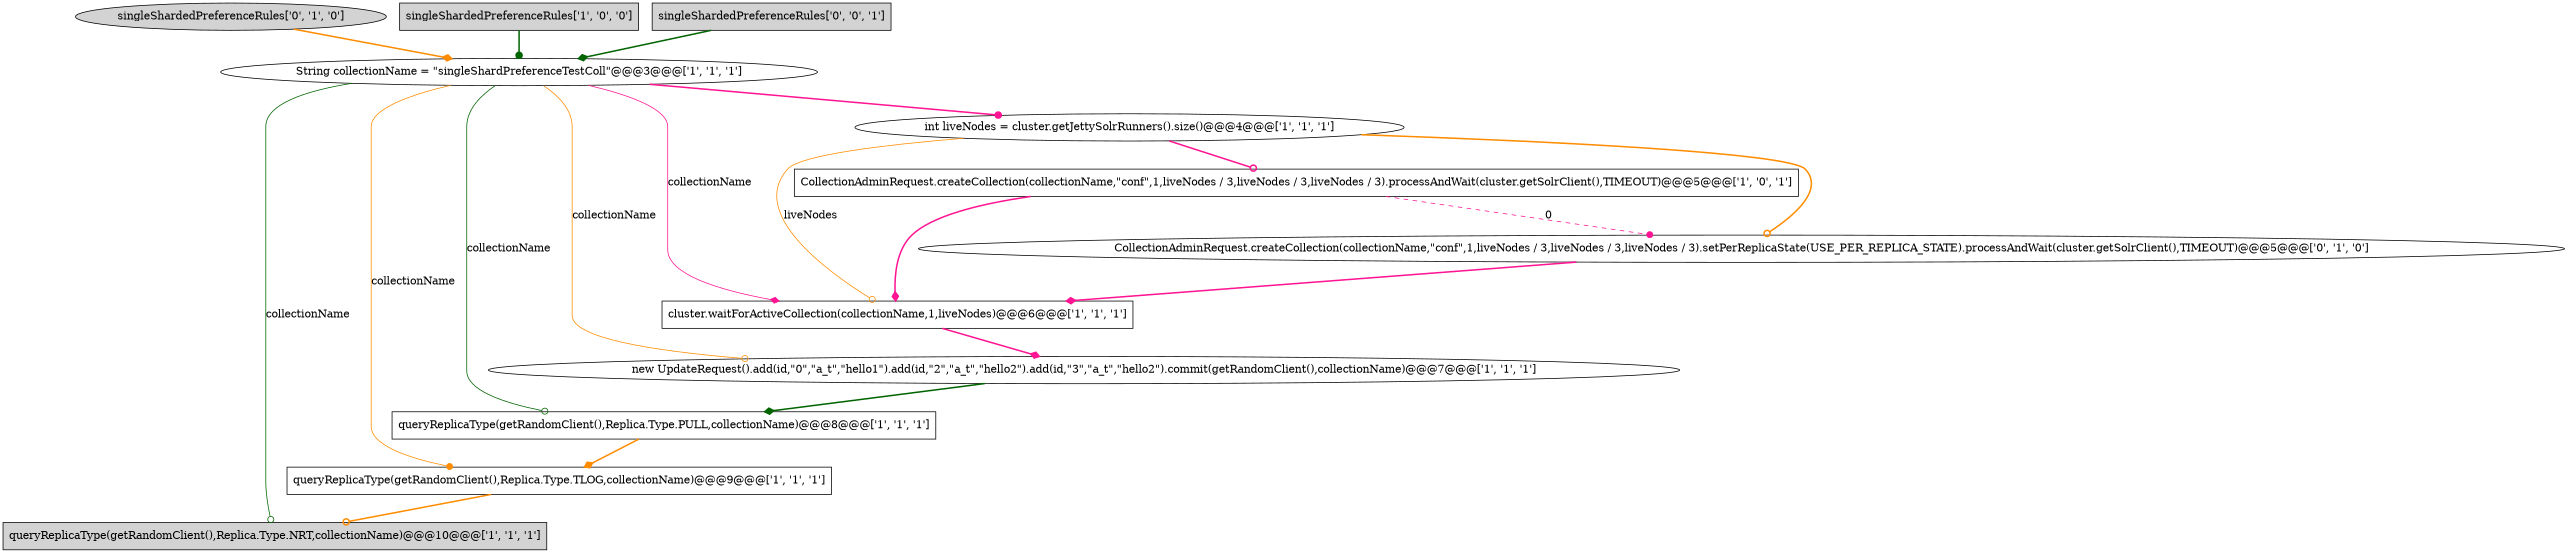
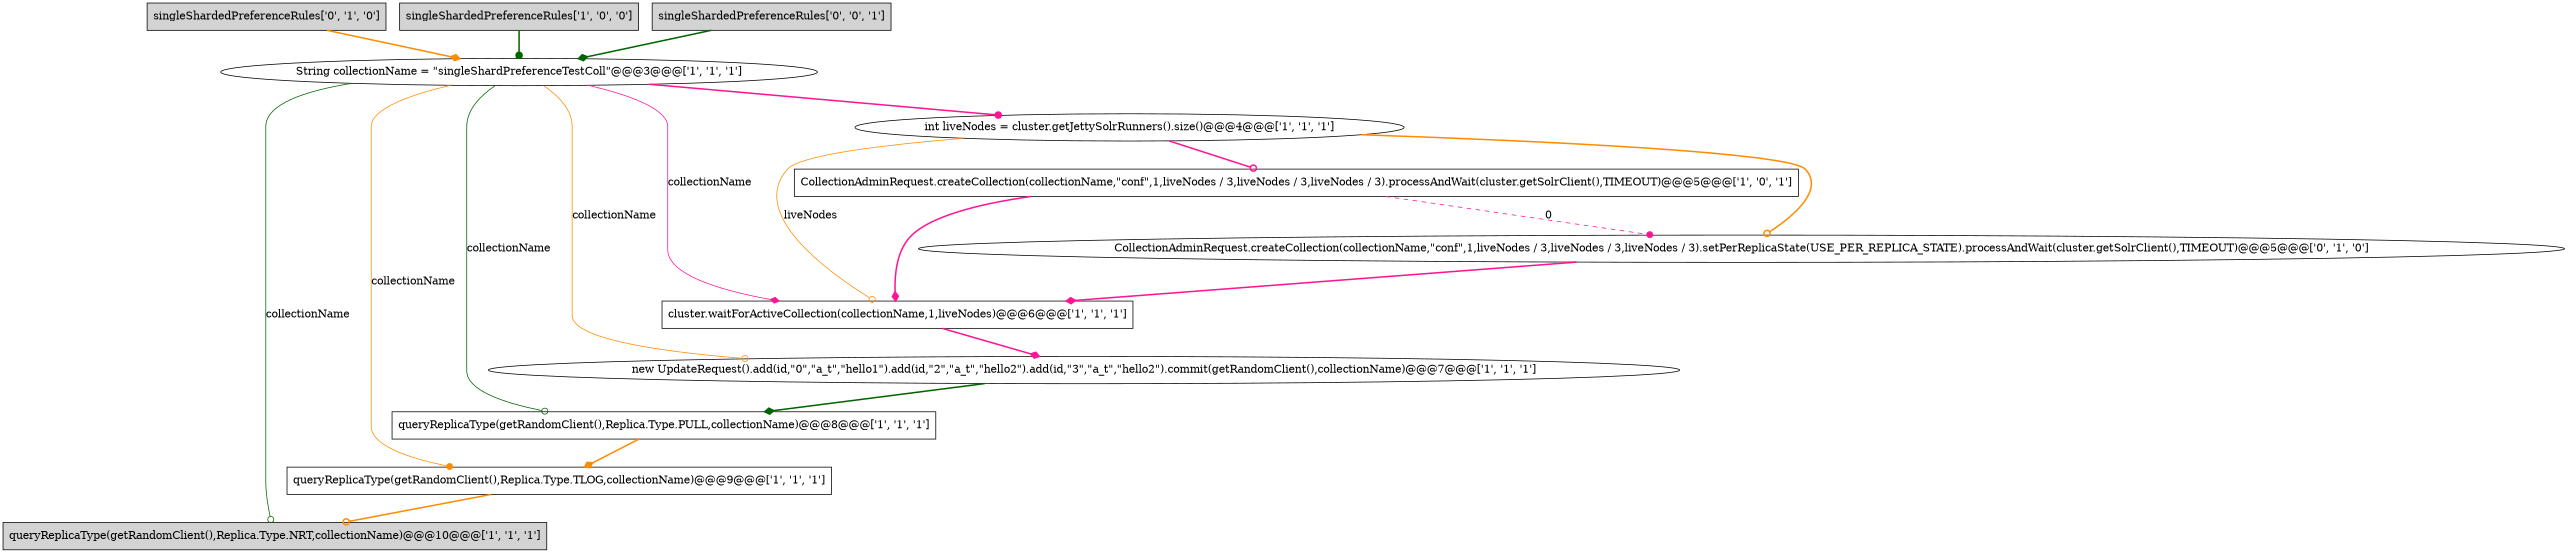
(231, 17) -> (267, 17)
